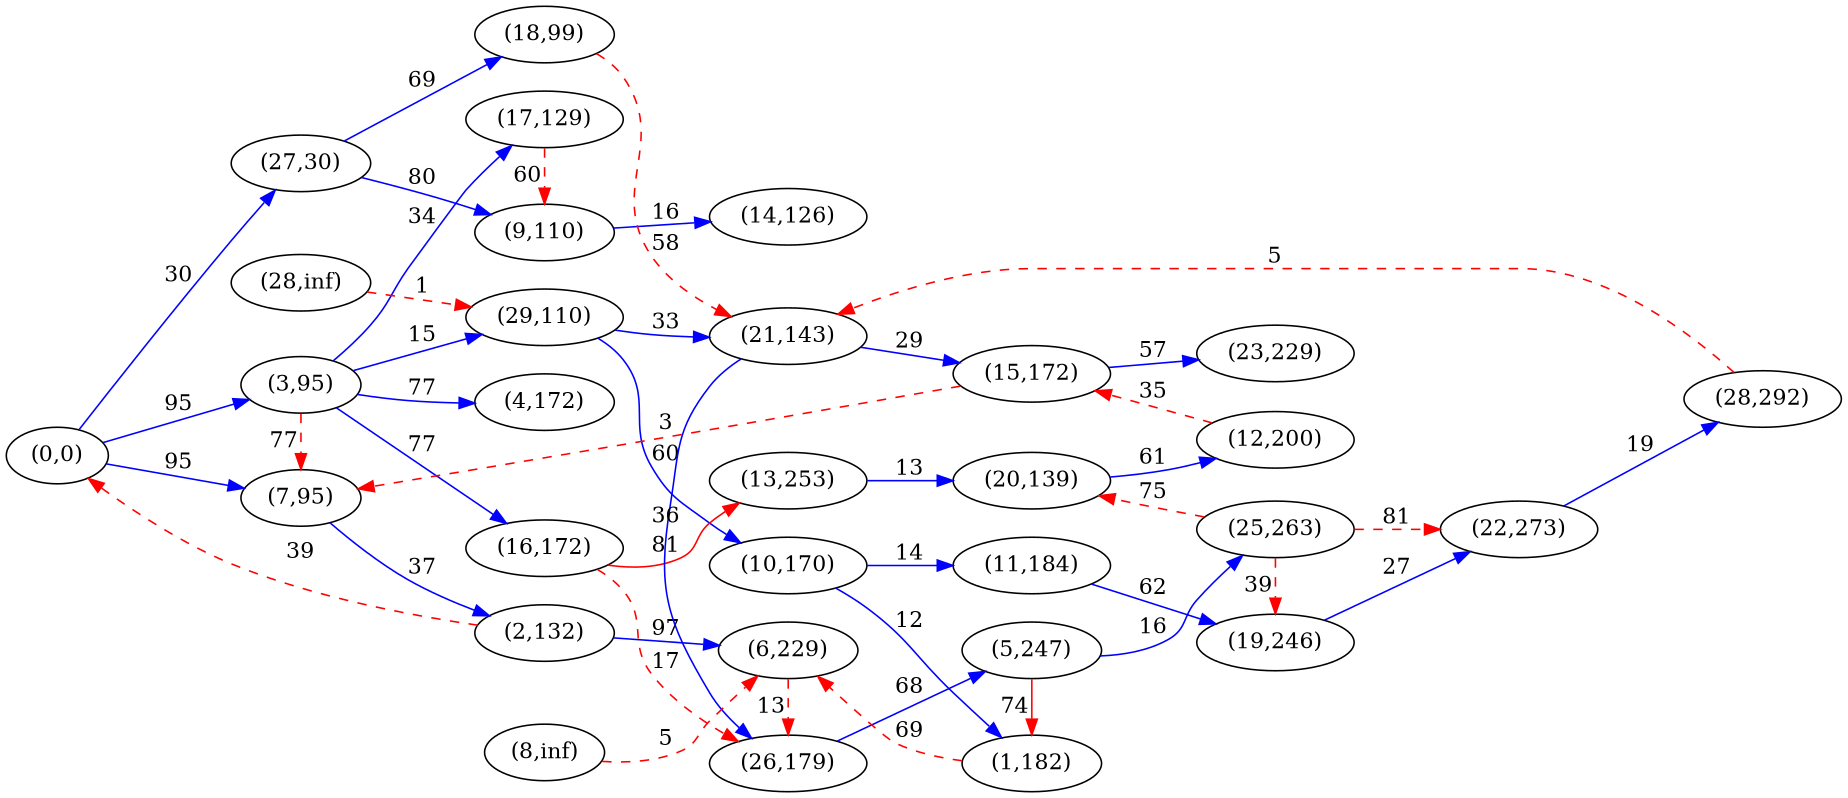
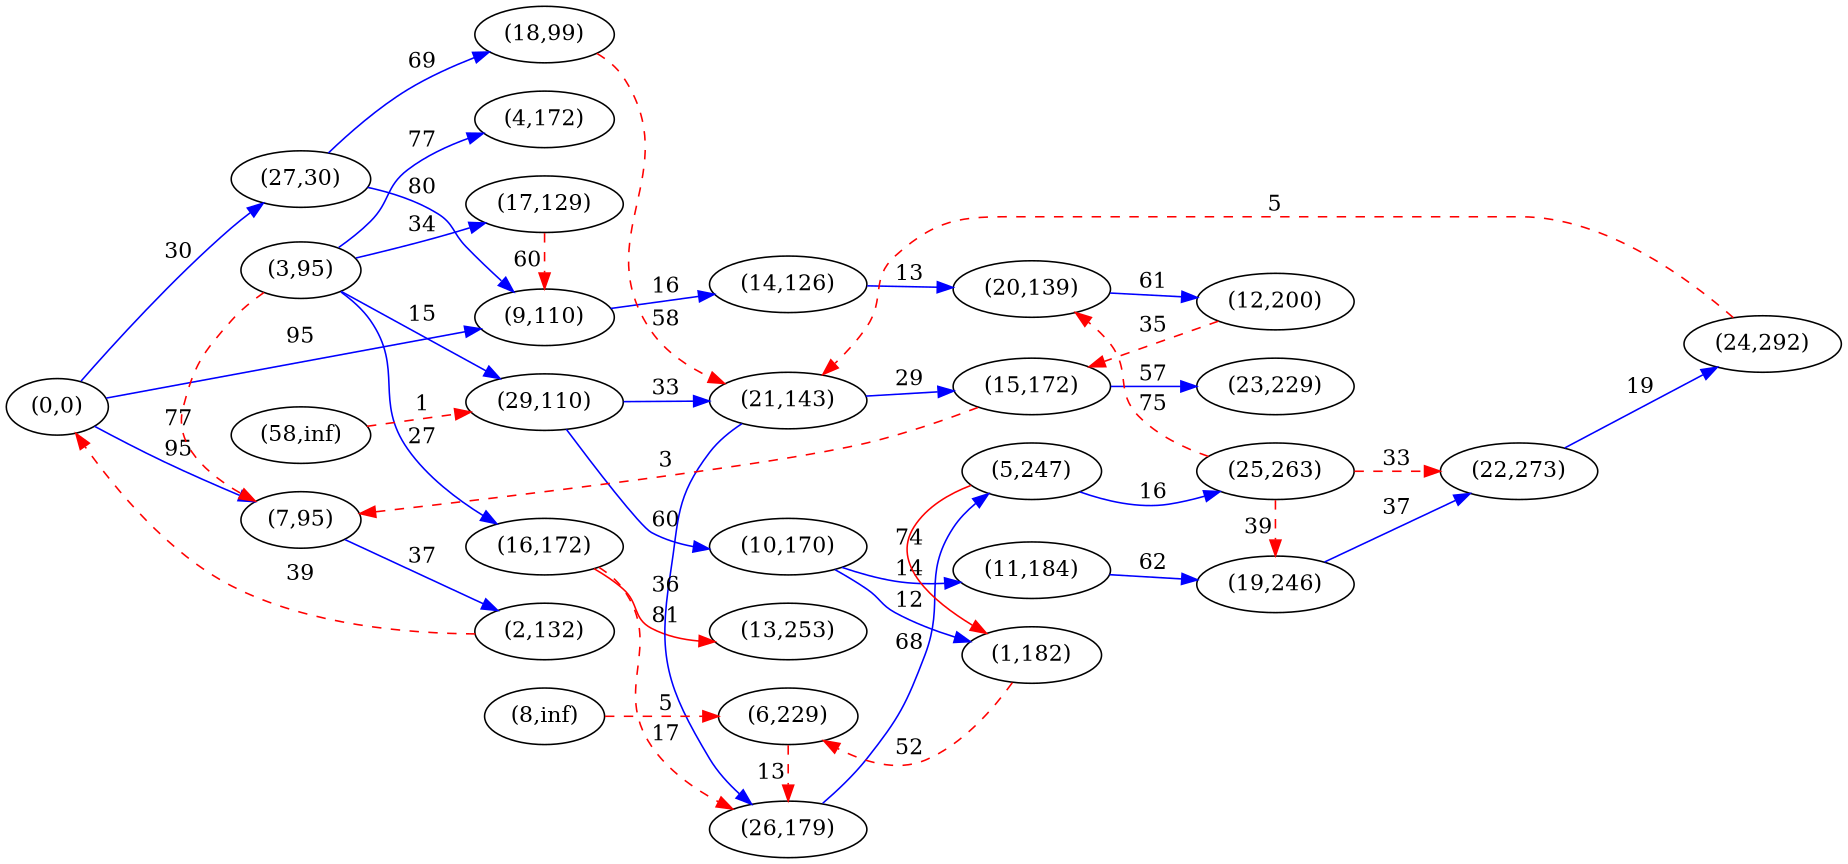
(301, 283) -> (301, 435)
(1763, 399) -> (1763, 344)
(168, 423) -> (286, 365)
(423, 445) -> (423, 437)
(902, 481) -> (902, 287)
(1397, 518) -> (1397, 459)
(1397, 568) -> (1397, 508)
(658, 641) -> none
(910, 731) -> (910, 749)
